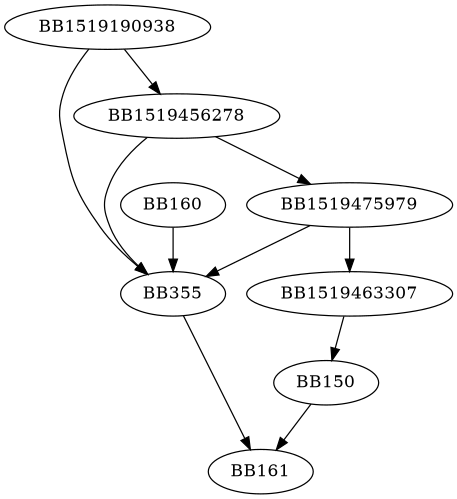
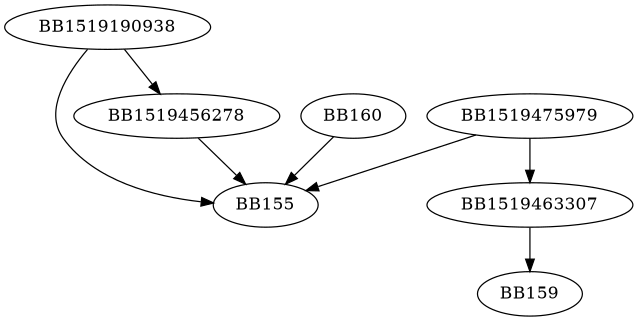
(257, 158) -> none
(173, 294) -> (266, 205)
(326, 383) -> (530, 294)
(261, 472) -> none
